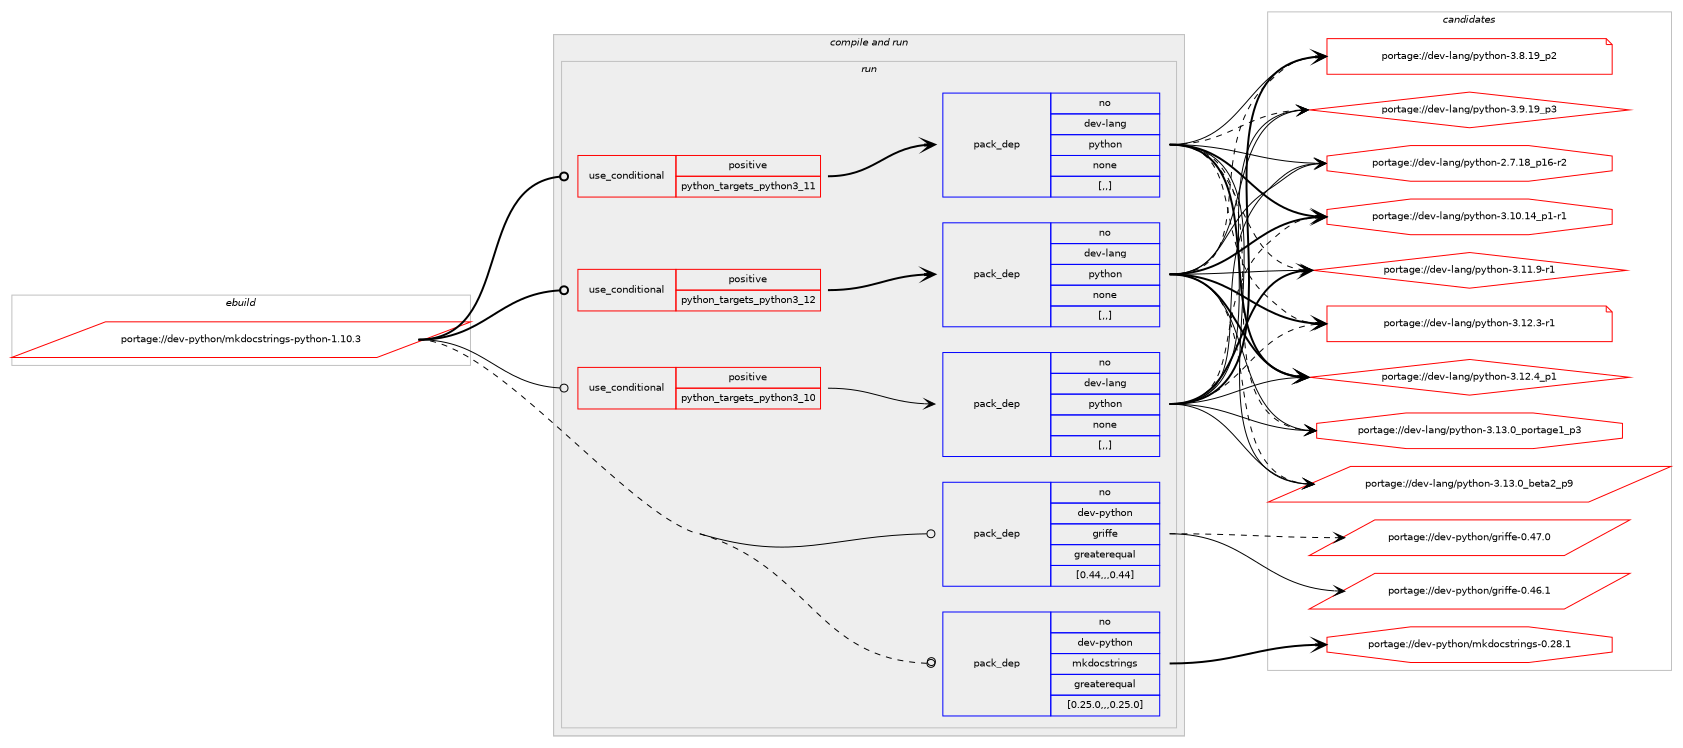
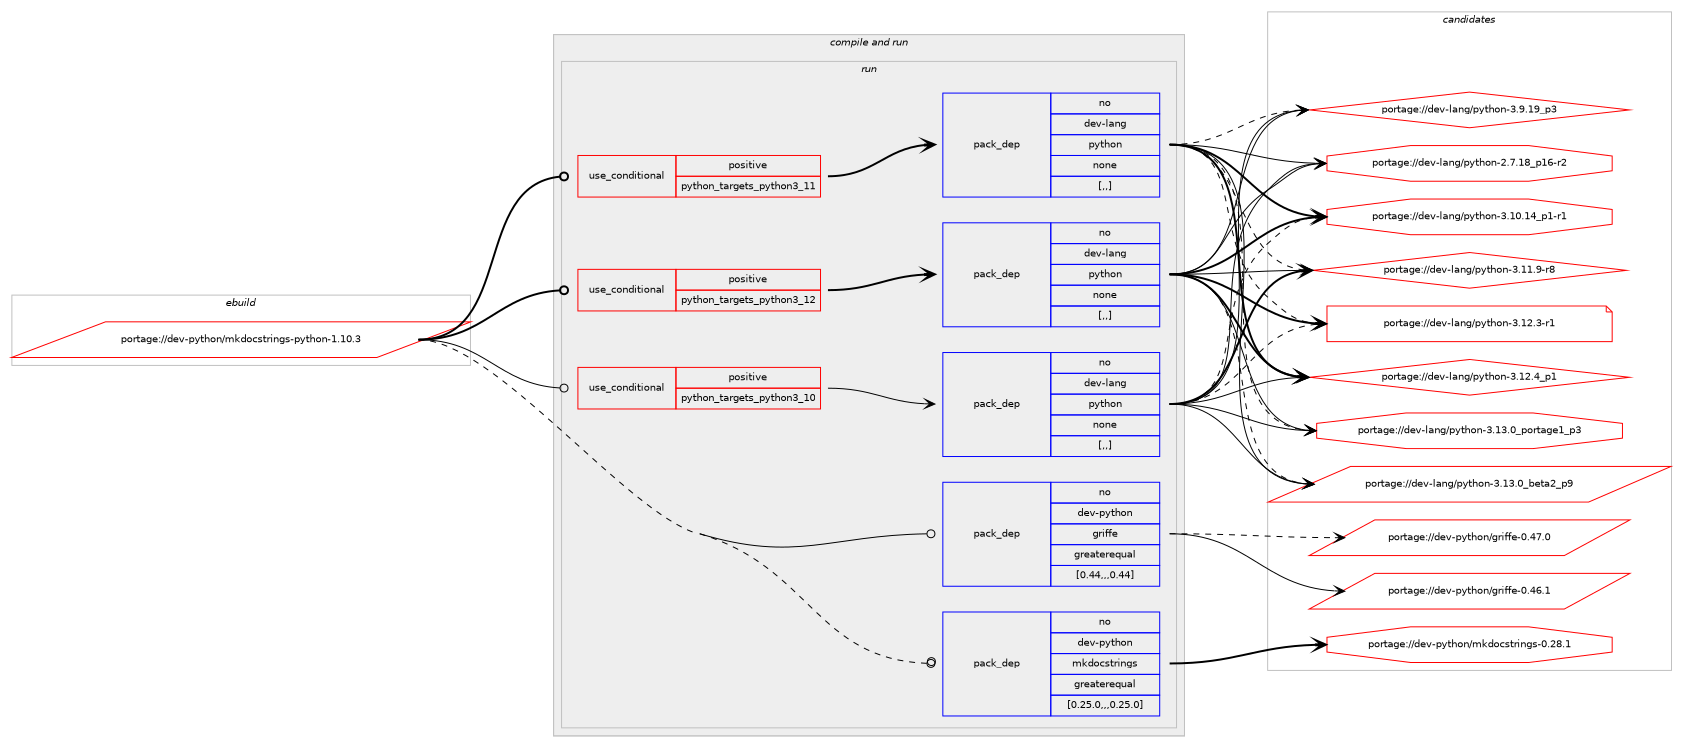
(1470, 56) -> none
(1470, 270) -> (1470, 270)
